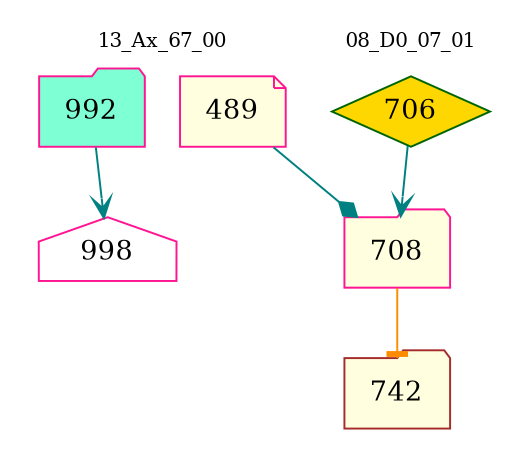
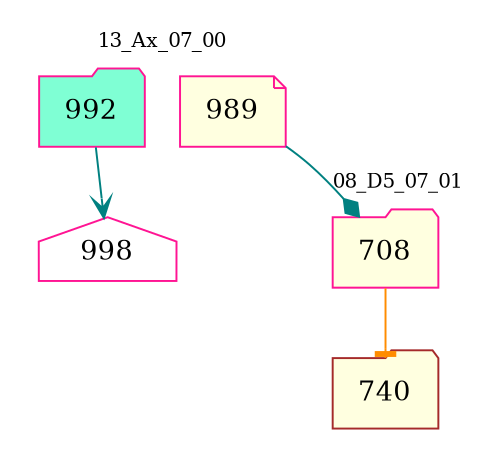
(162, 42) -> (162, 42)
(411, 42) -> (398, 183)
(233, 112) -> (233, 112)
(411, 112) -> none
(397, 393) -> (386, 393)
